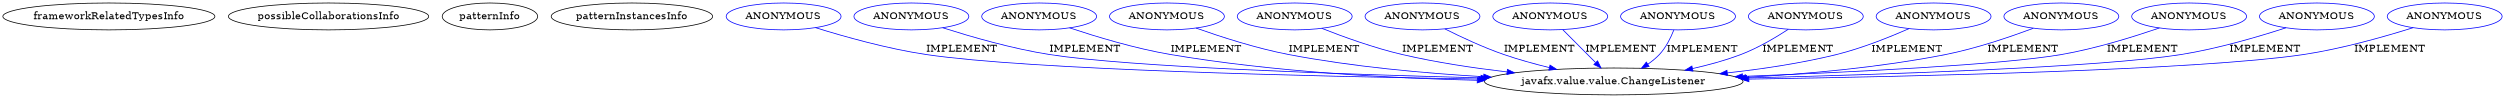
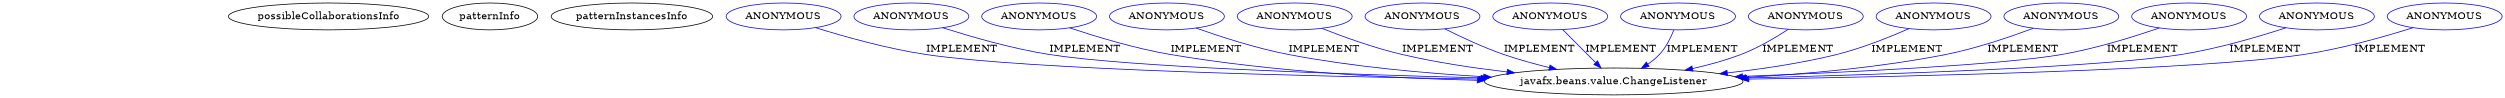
(109, 16) -> none
(1614, 81) -> (1614, 81)
